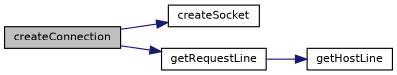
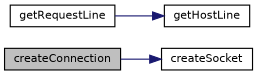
(135, 48) -> none
